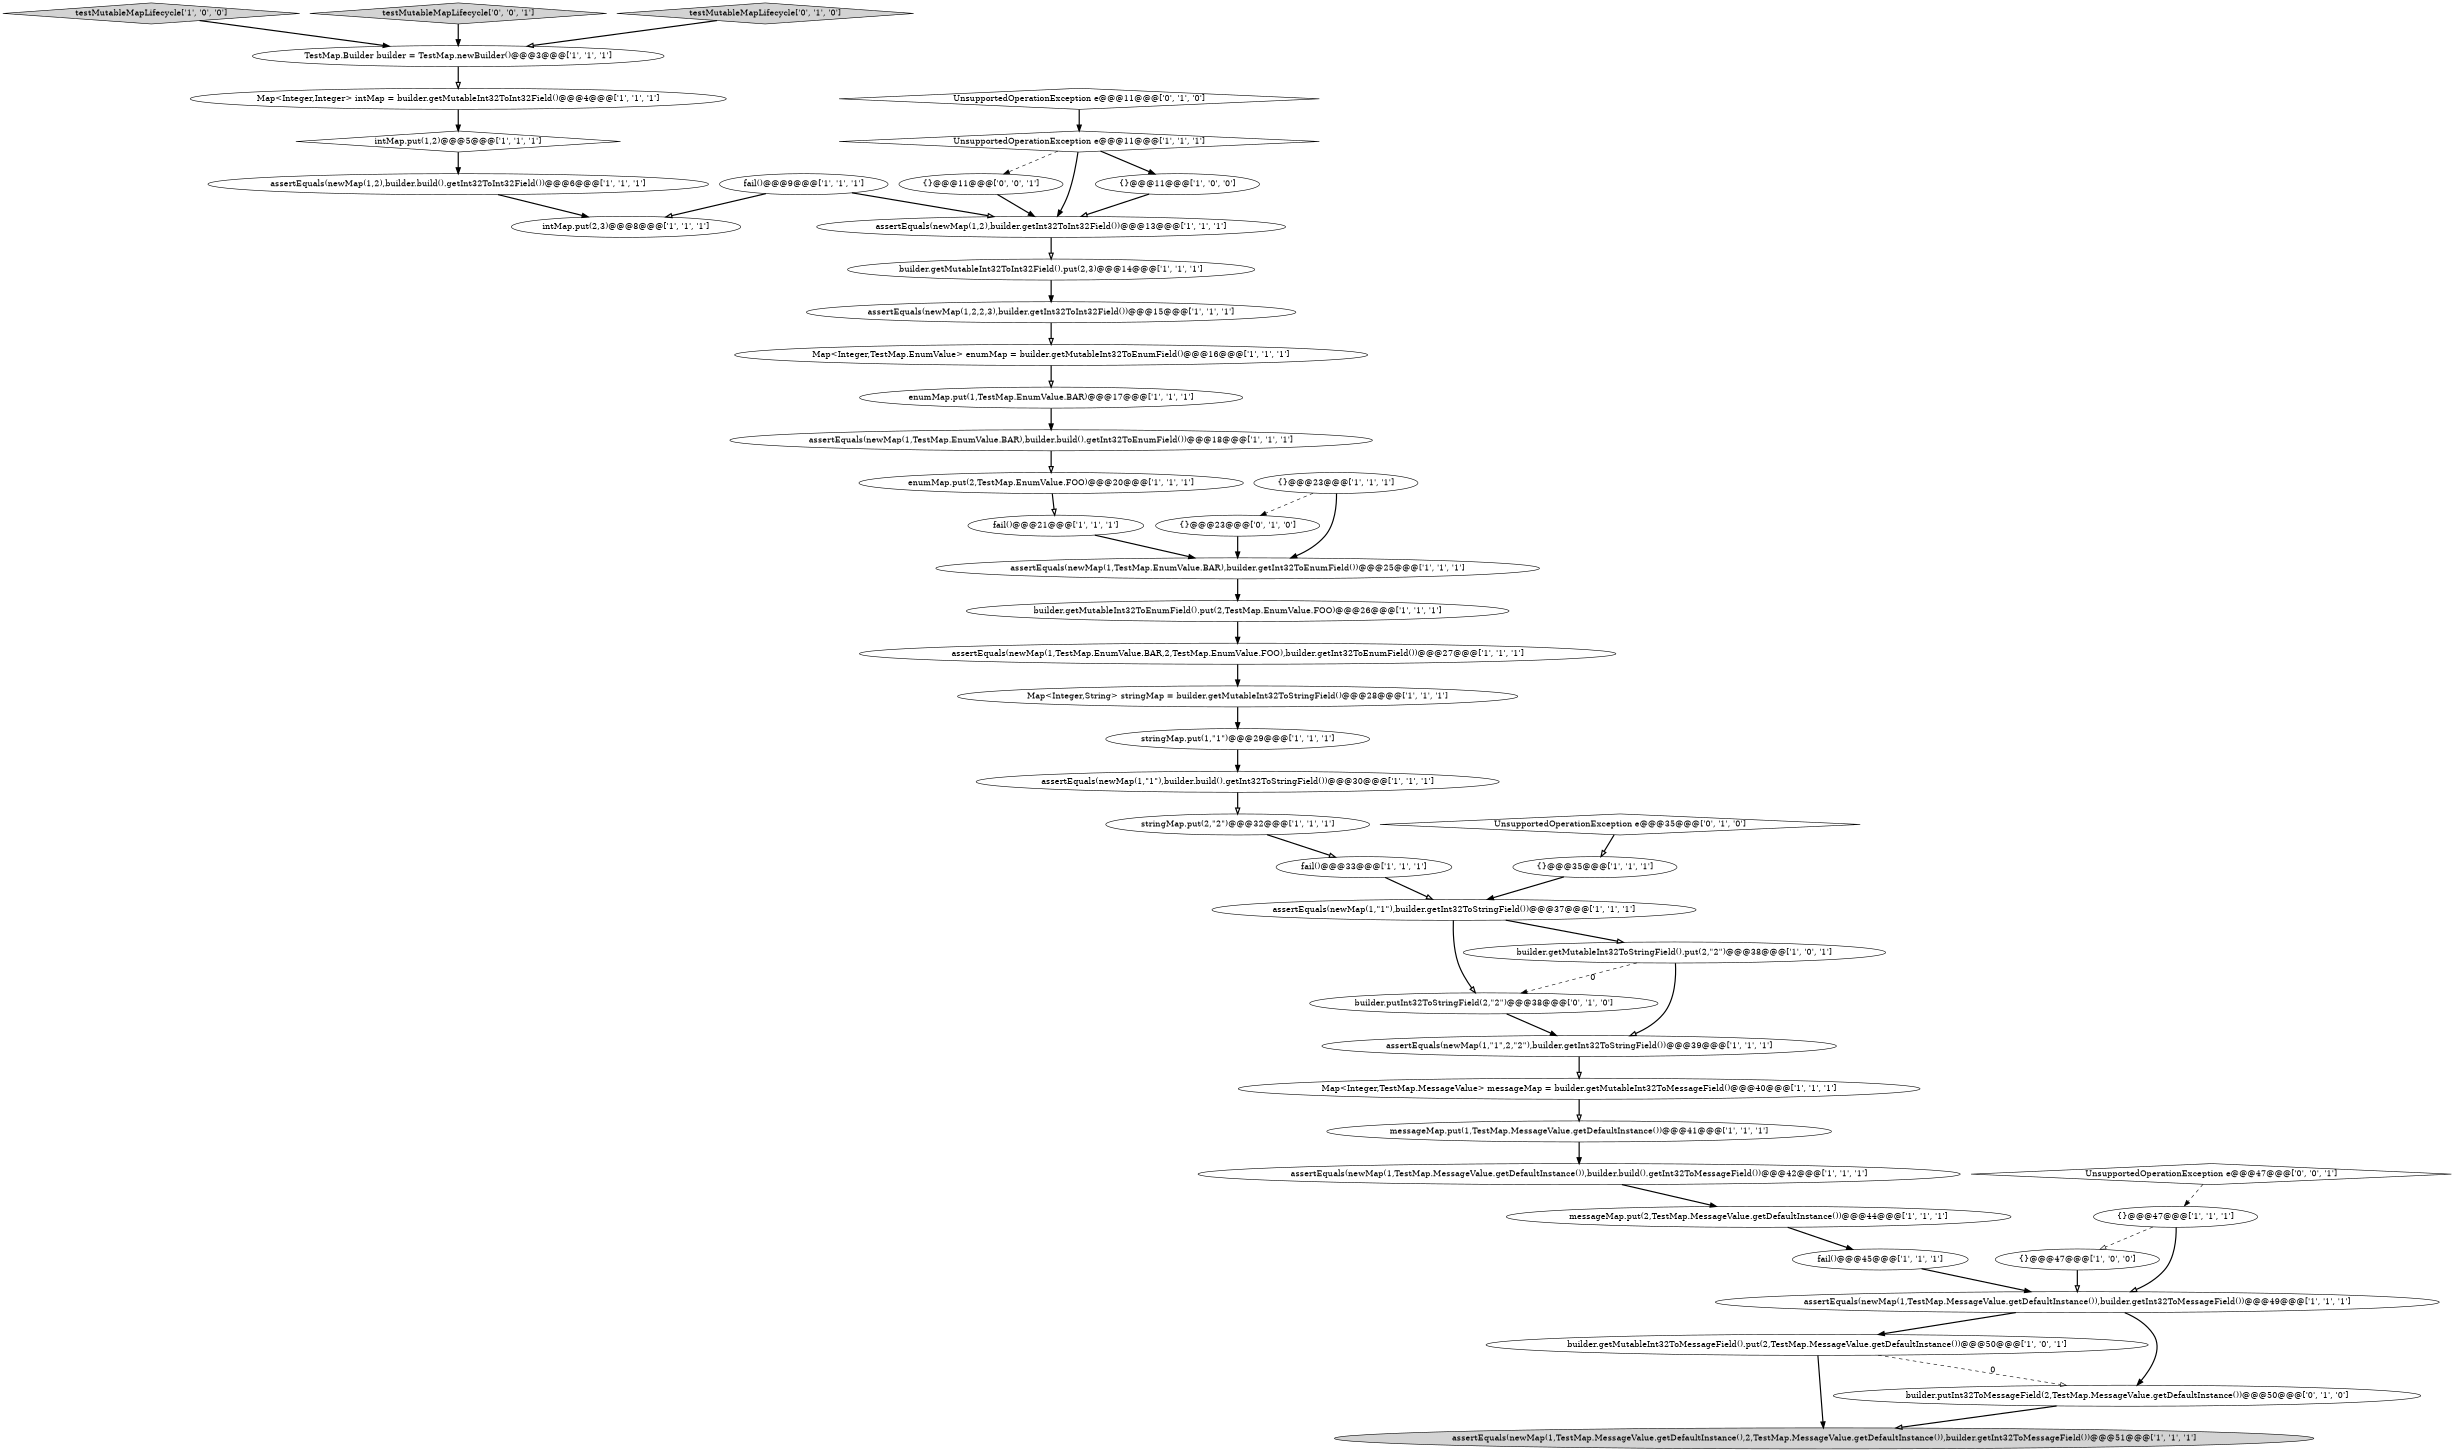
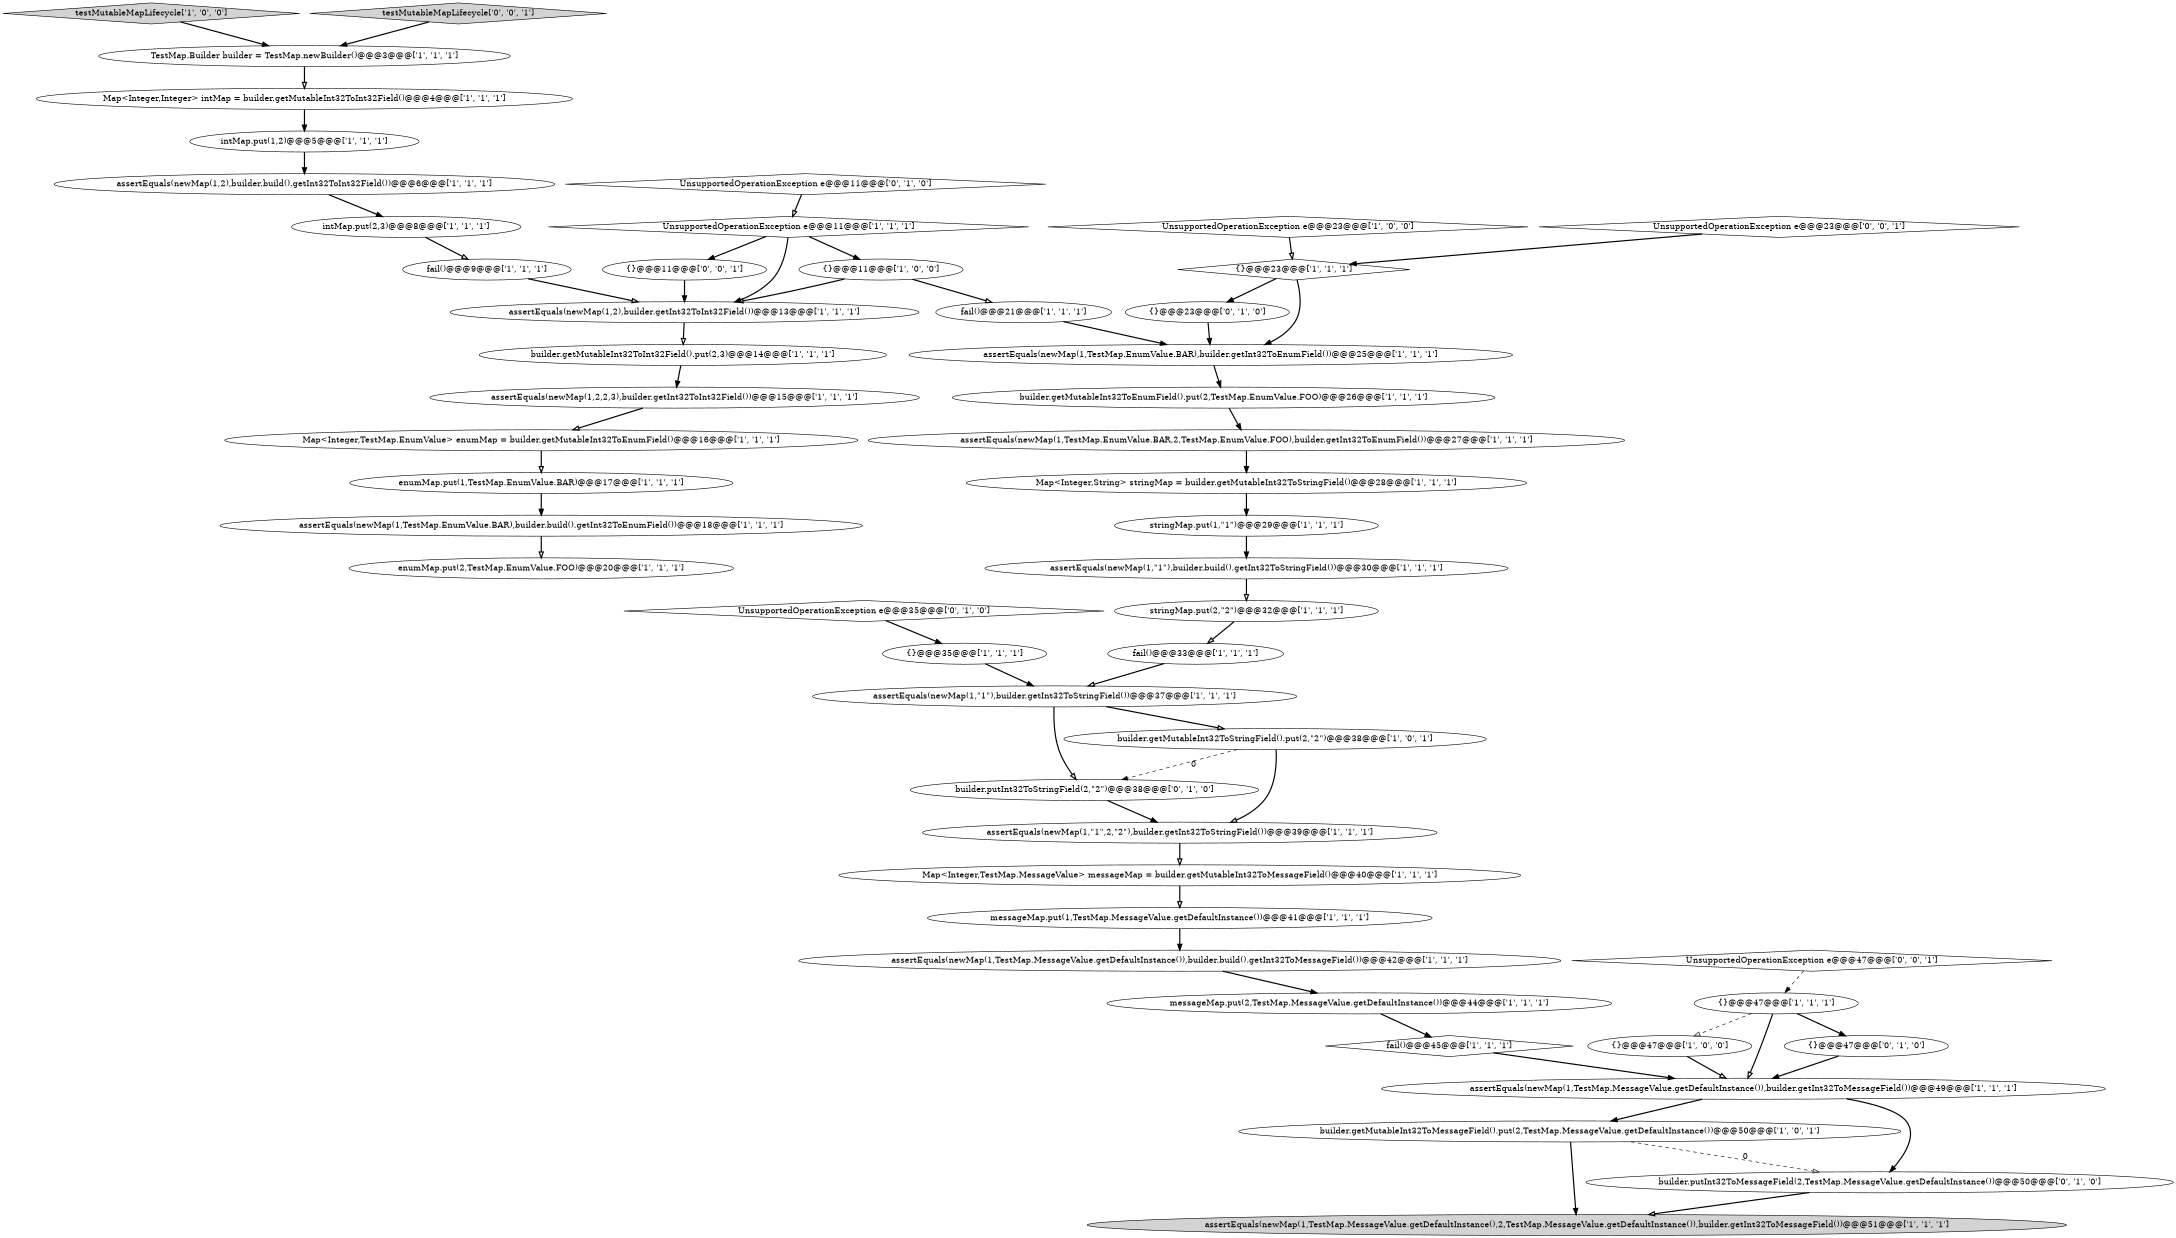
(765, 13) -> none
(1079, 117) -> (798, 203)
(458, 142) -> (304, 142)
(1034, 161) -> (740, 247)
(719, 205) -> (444, 247)
none -> (1288, 227)
none -> (1779, 227)
(1336, 483) -> (1294, 270)
(1053, 501) -> (949, 290)
(1290, 503) -> (1254, 289)
(1609, 843) -> (911, 631)
none -> (1866, 1046)
(1880, 1259) -> (1449, 1046)
